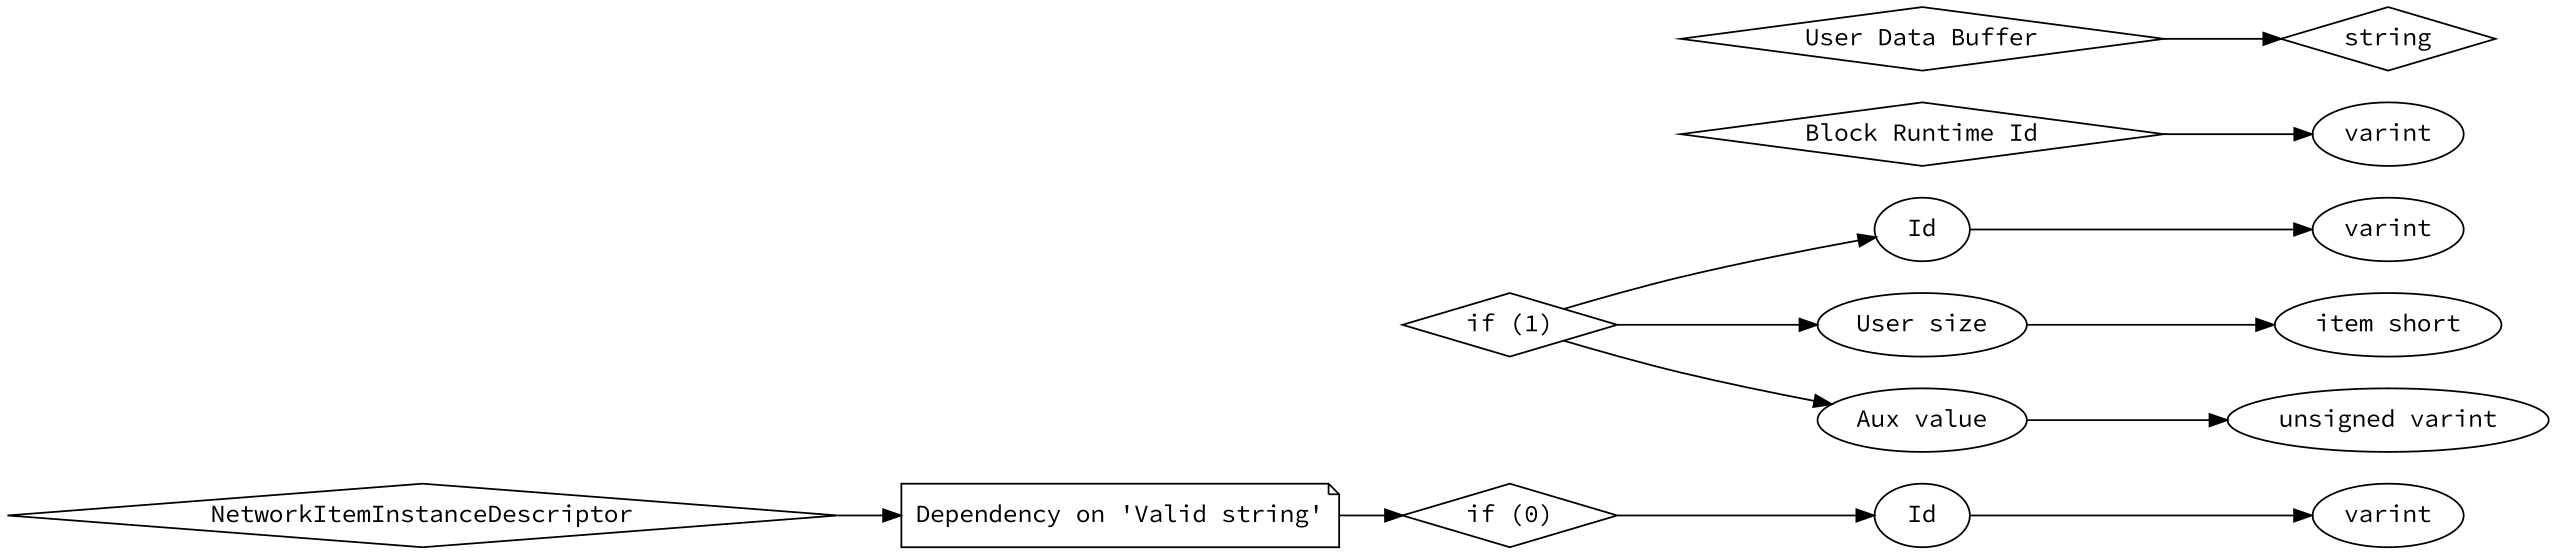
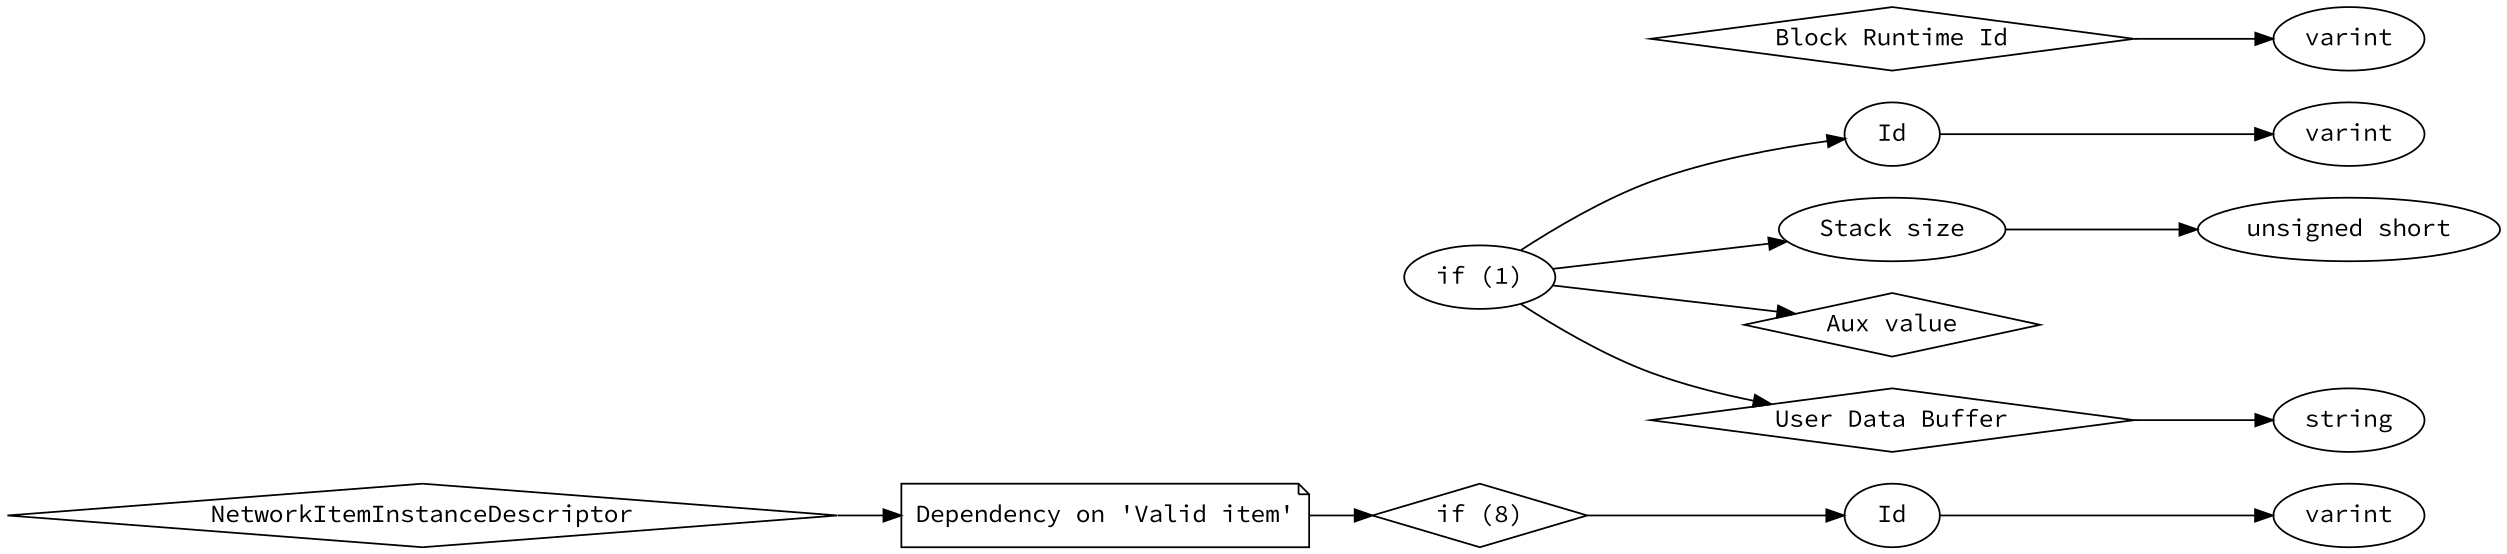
(2388, 39) -> (2349, 420)
(1510, 325) -> (1480, 277)
(1922, 325) -> (1892, 229)
(2388, 325) -> (2349, 229)
none -> (1632, 365)
(1922, 420) -> (1892, 325)
(2388, 420) -> none
(1120, 515) -> (1105, 515)
(1510, 515) -> (1480, 515)
